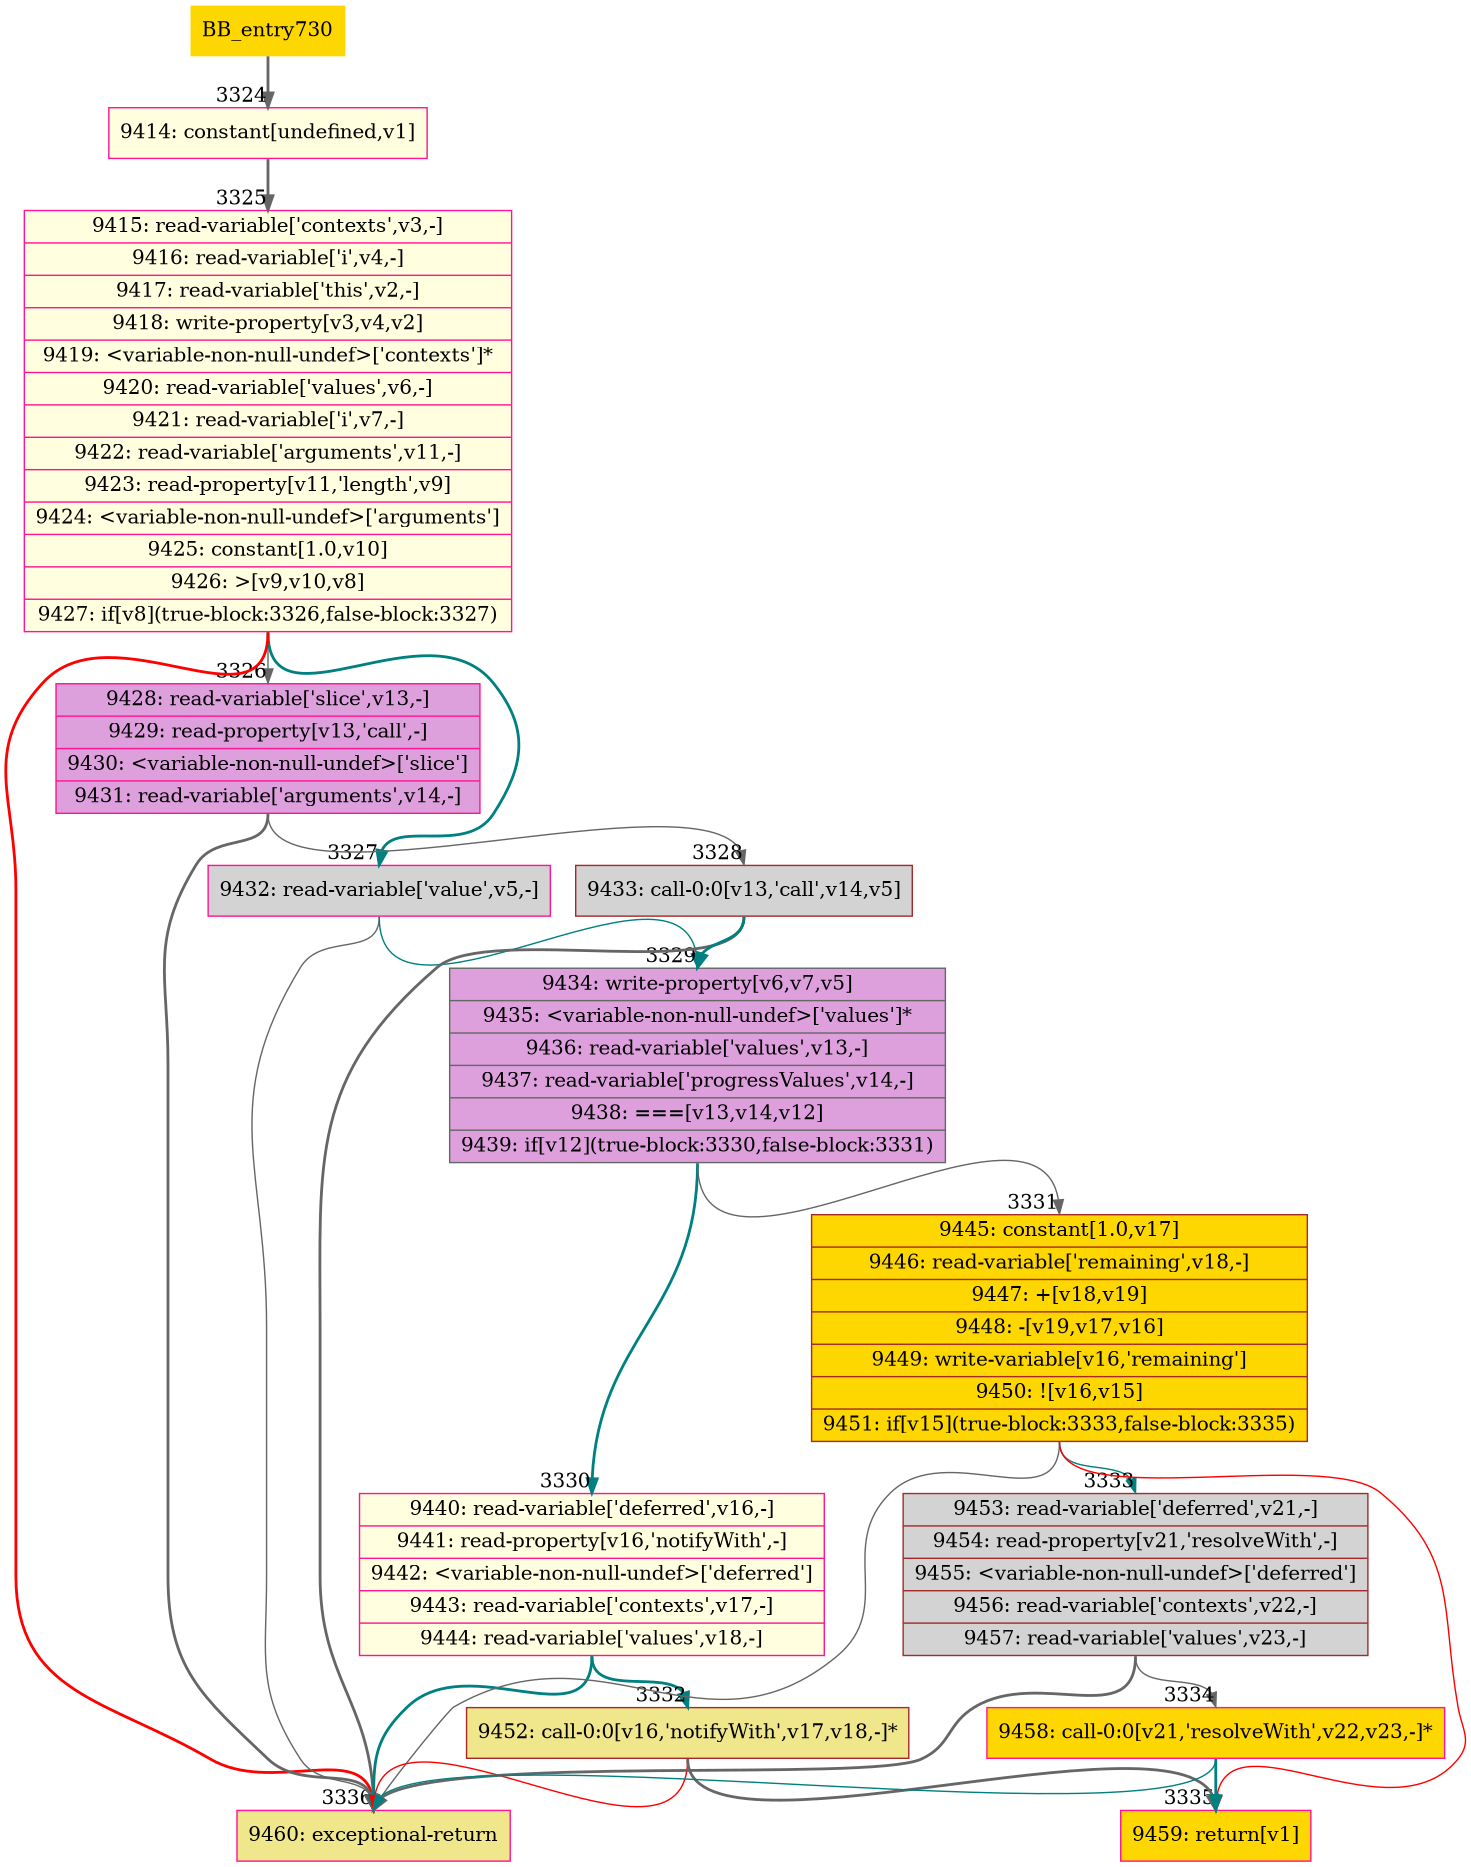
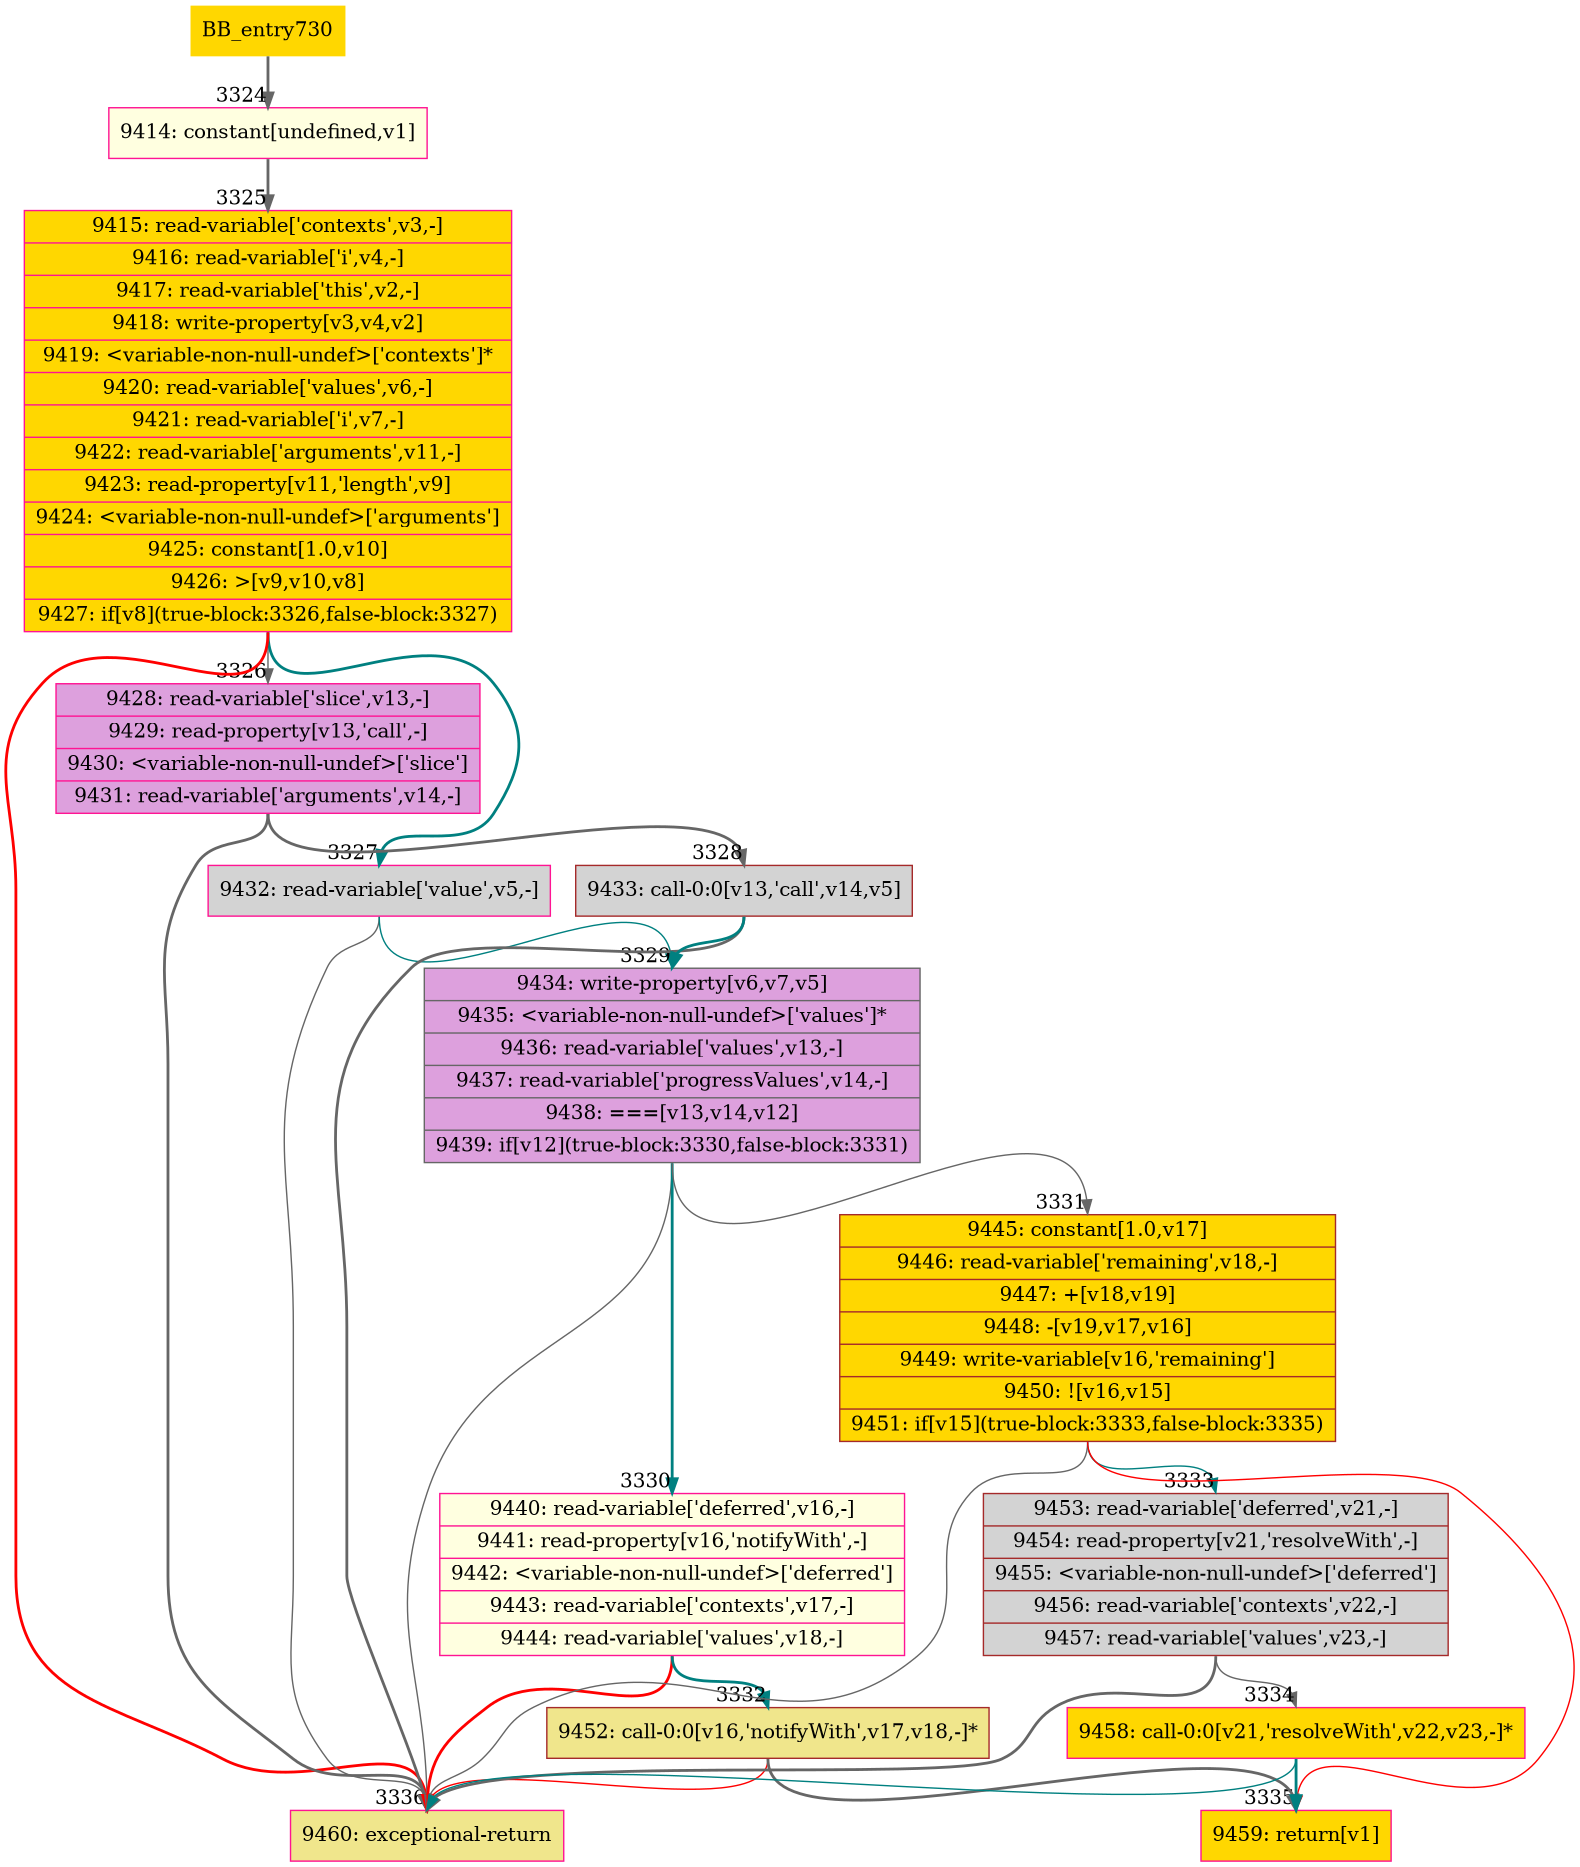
(268, 421) -> (268, 421)
(499, 840) -> (499, 840)
none -> (453, 1439)
(460, 1687) -> (535, 1691)
